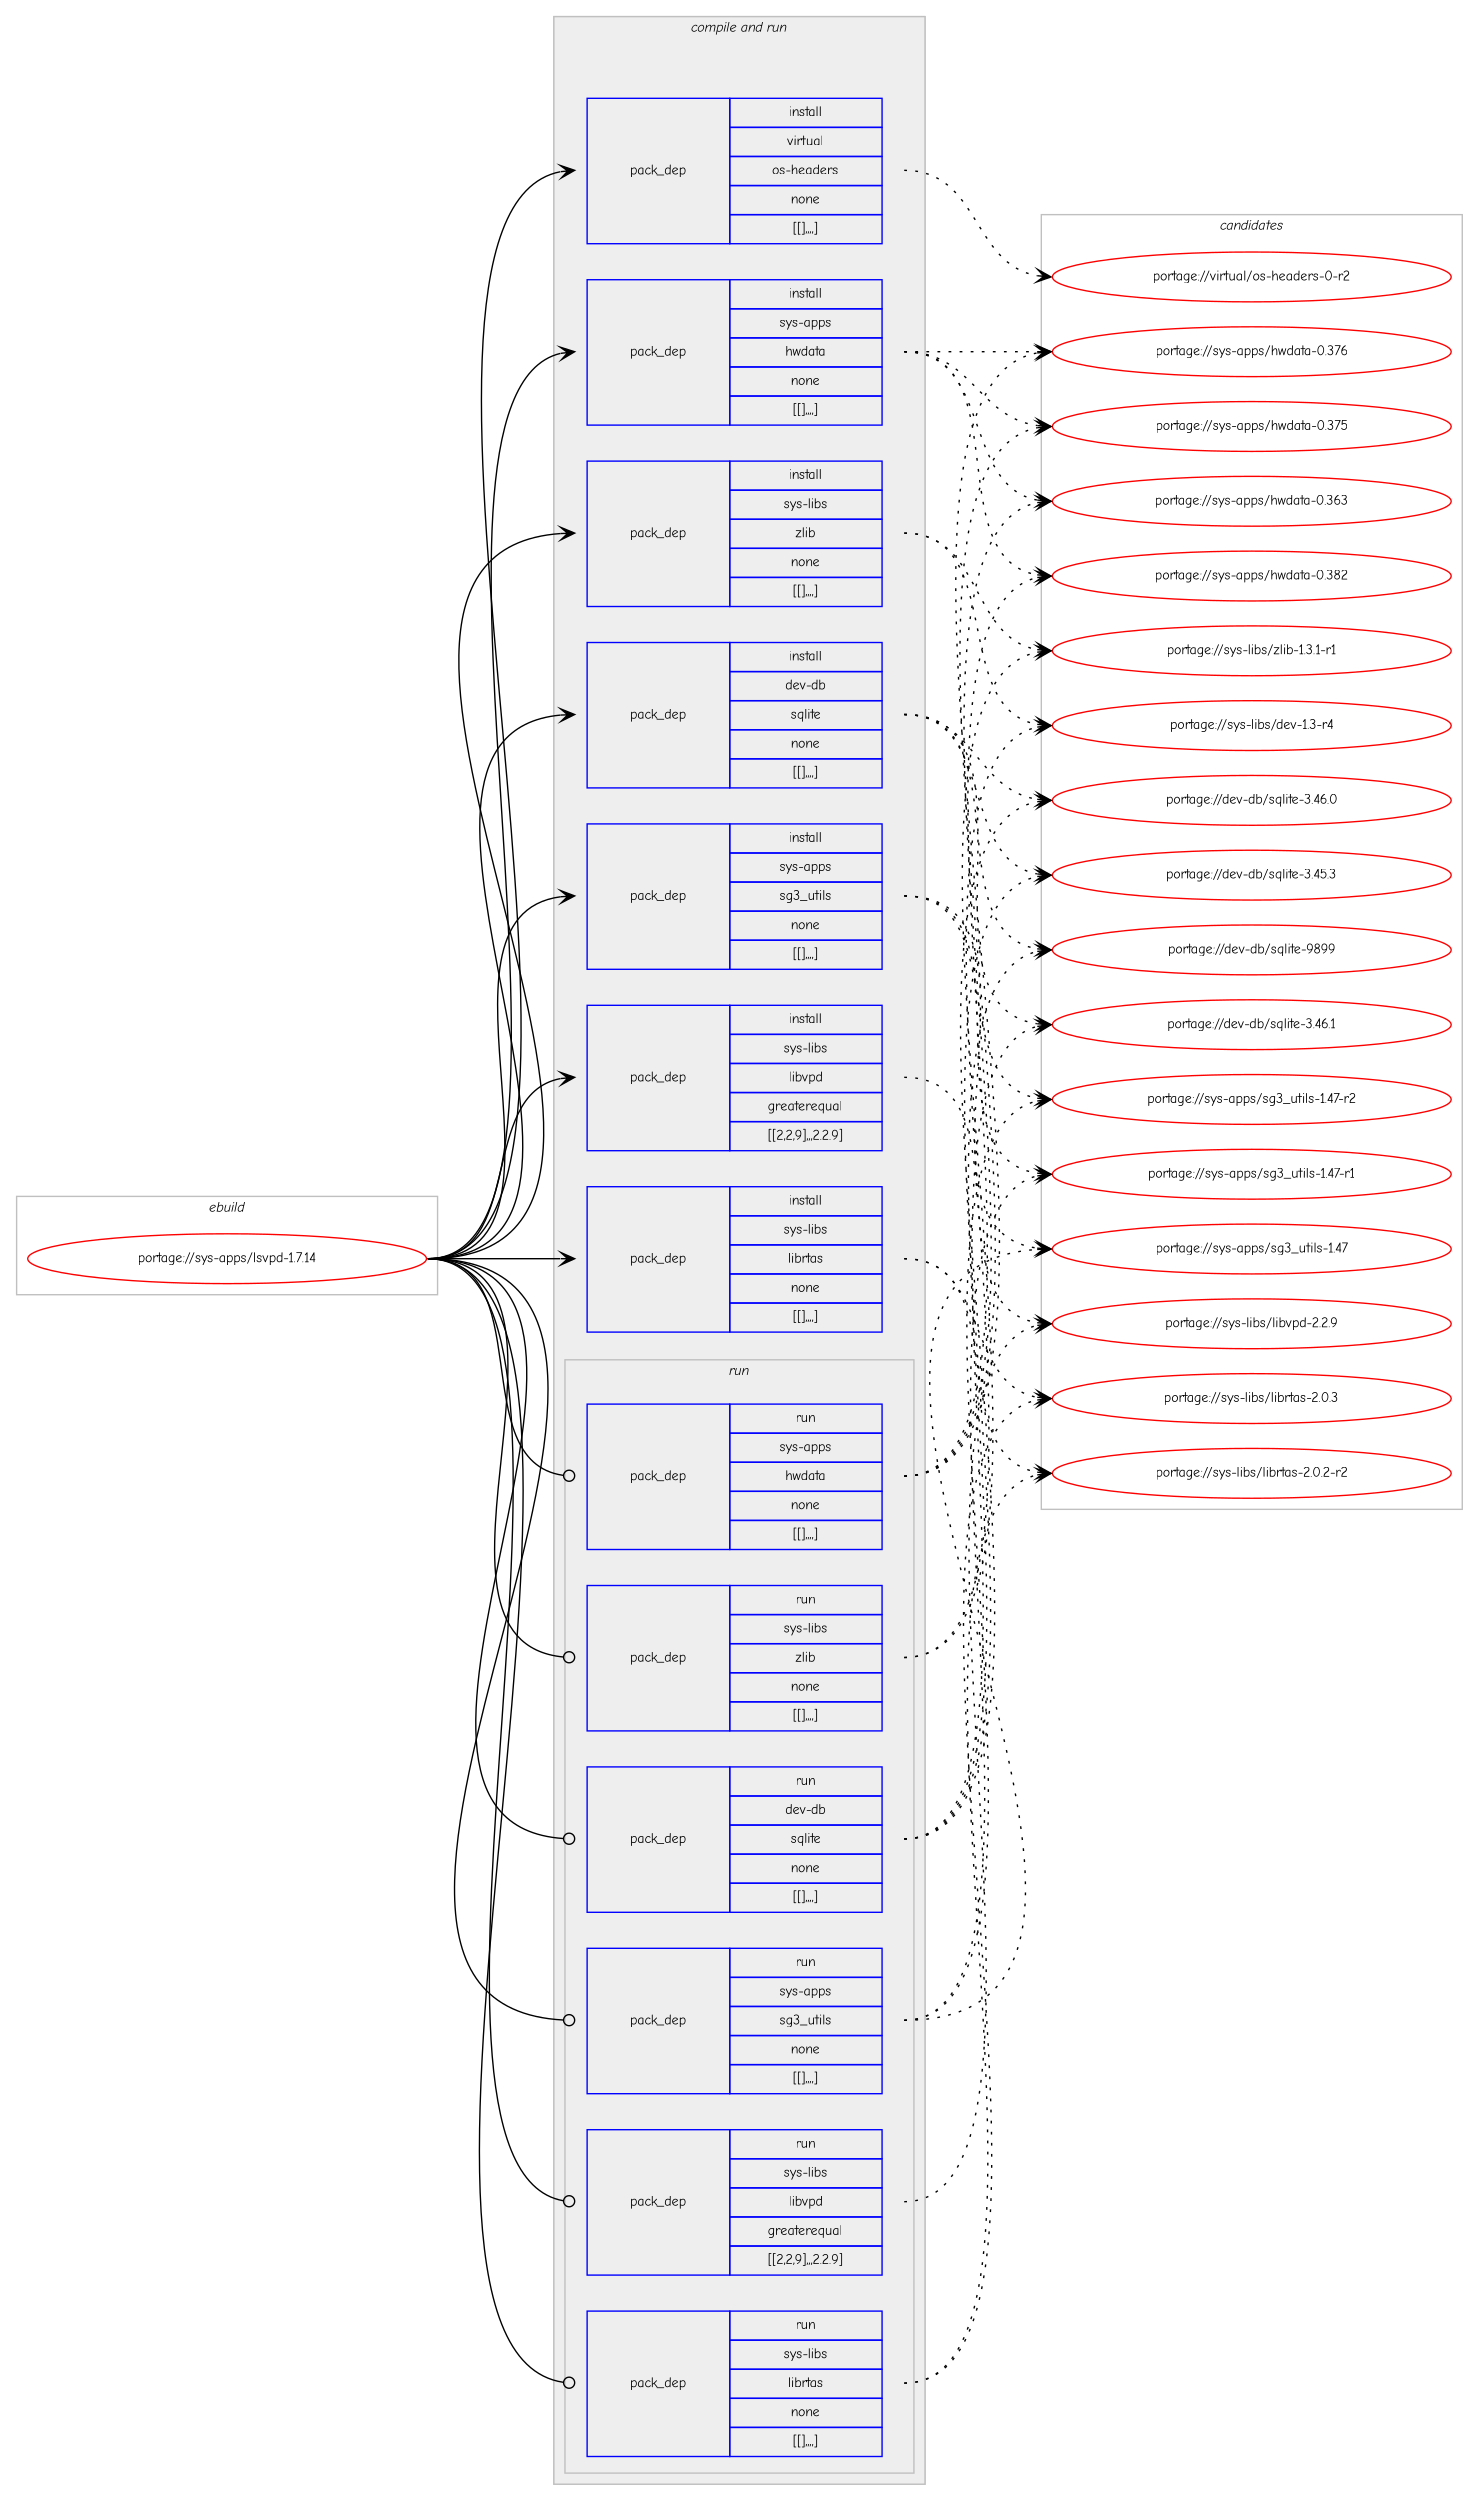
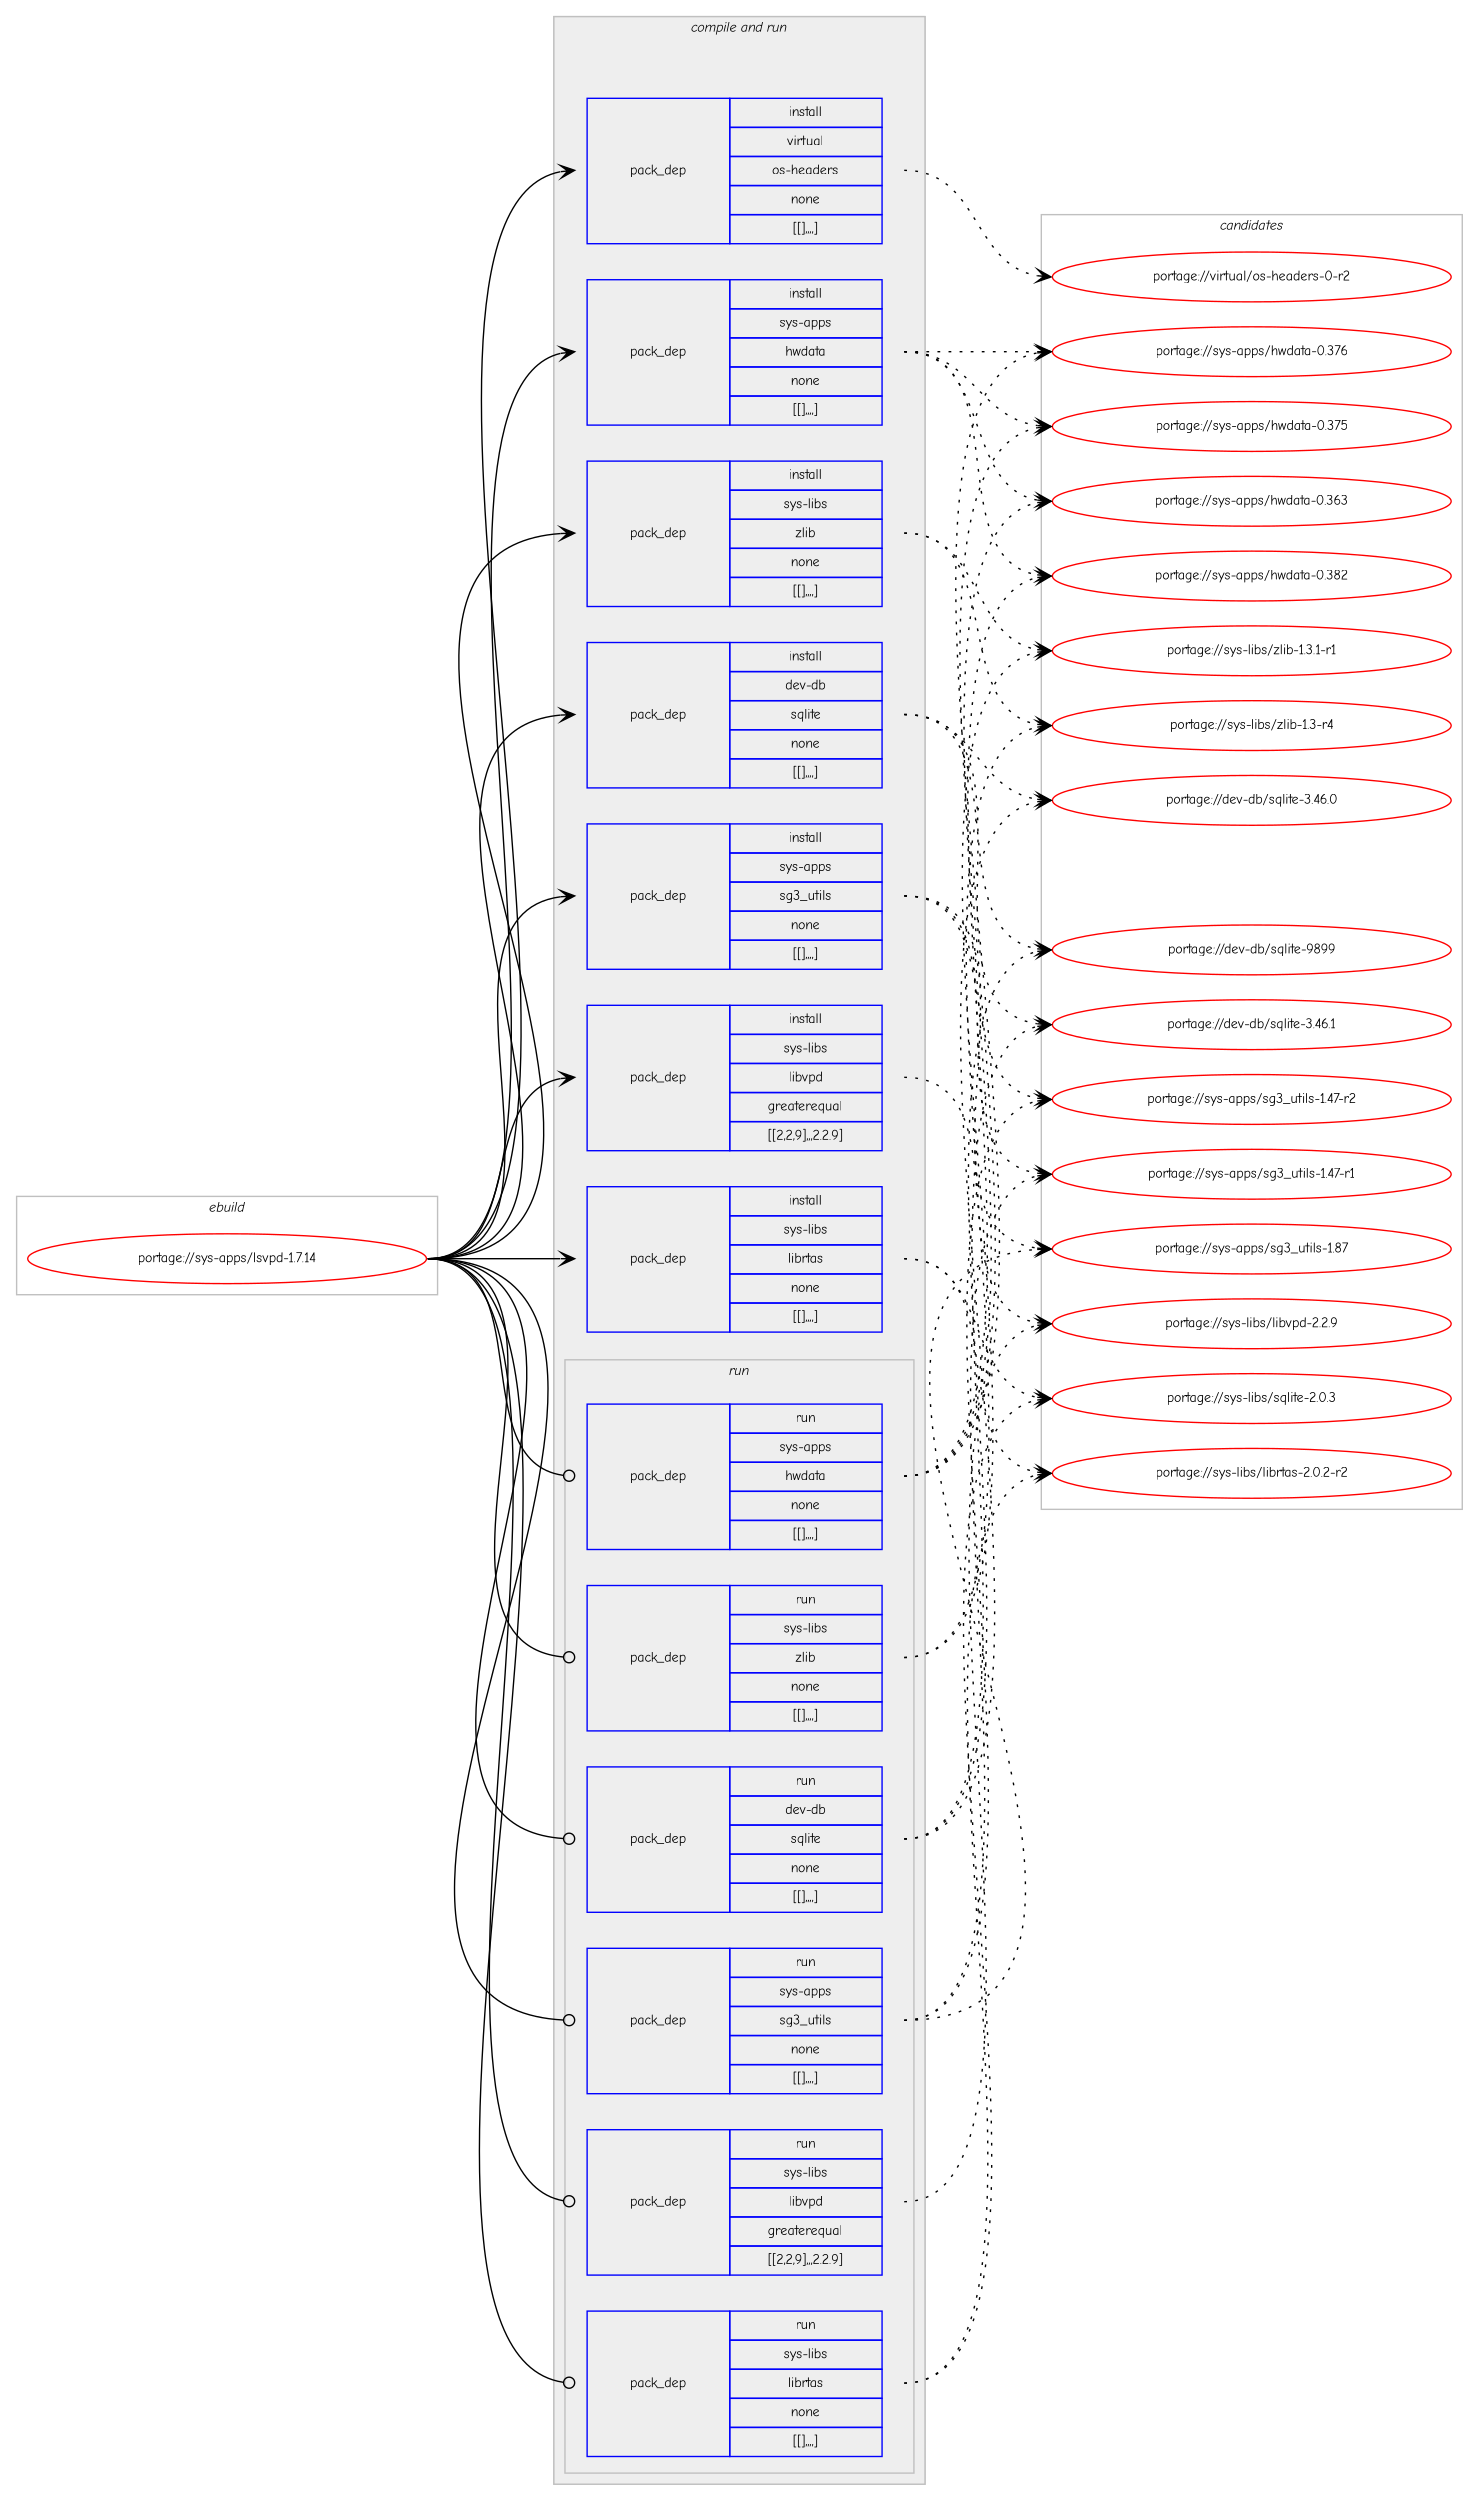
(1252, 726) -> (1252, 726)
(1252, 875) -> none
(1252, 1249) -> (1252, 1249)
(1252, 1399) -> (1252, 1399)
